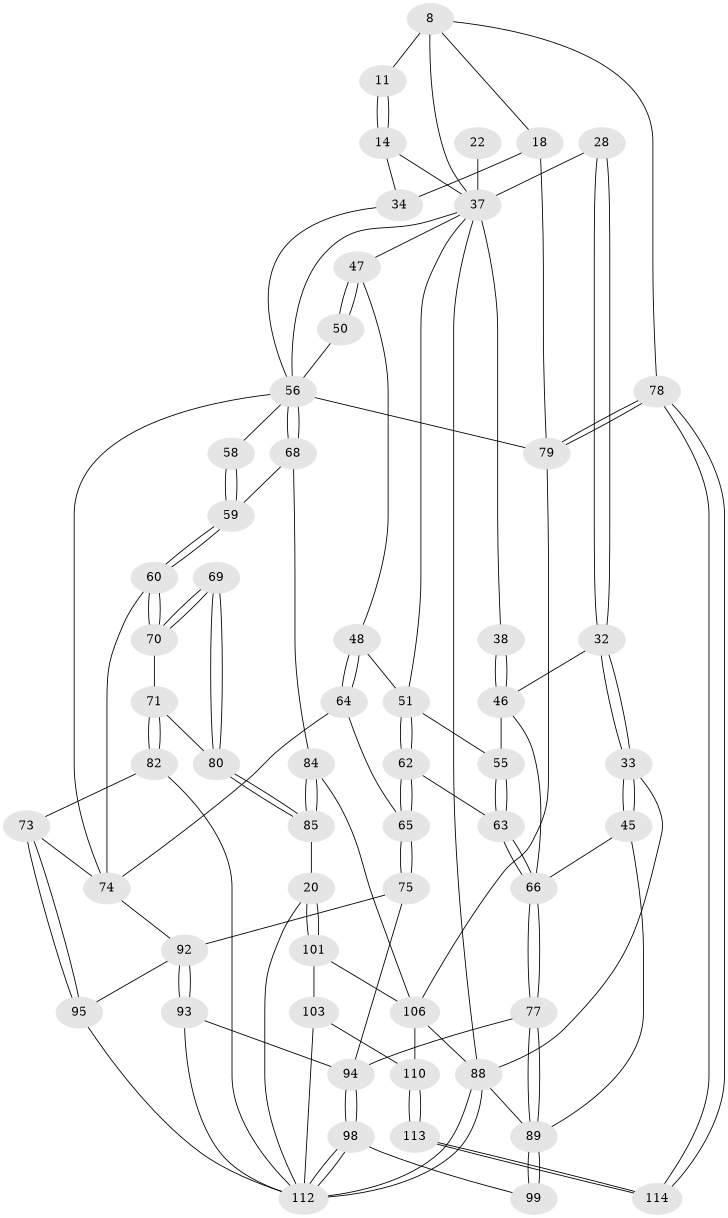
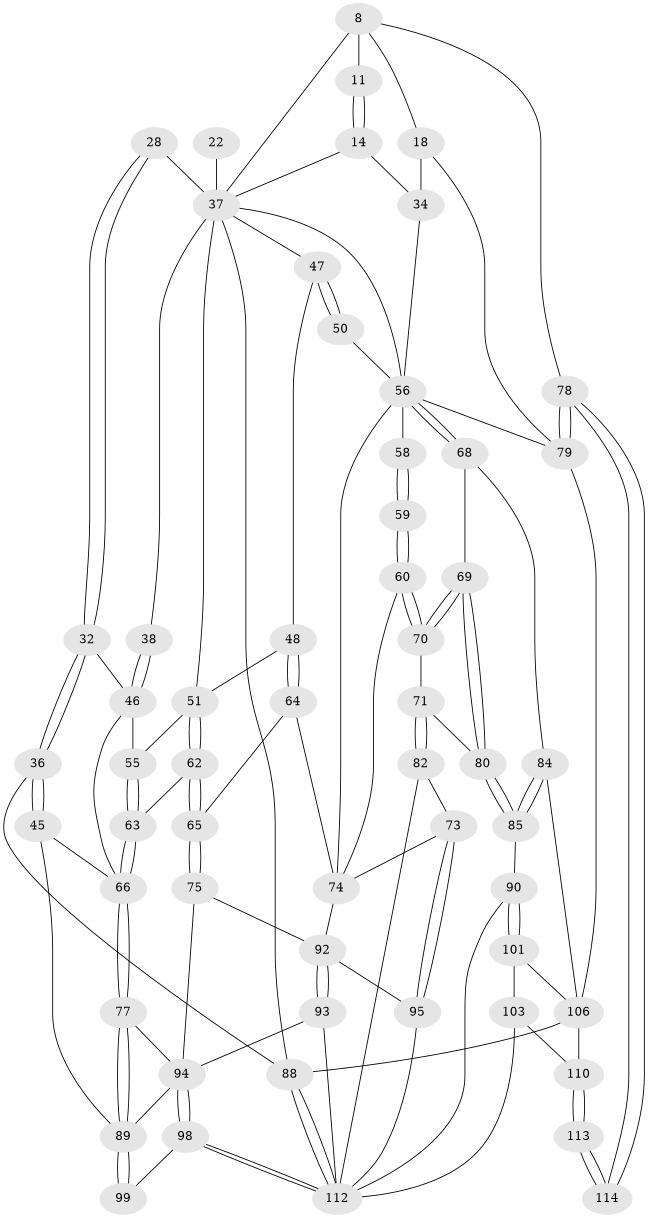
(262, 485) -> (465, 516)
(629, 764) -> (38, 764)
(311, 888) -> (514, 888)
(506, 1106) -> (153, 1106)
